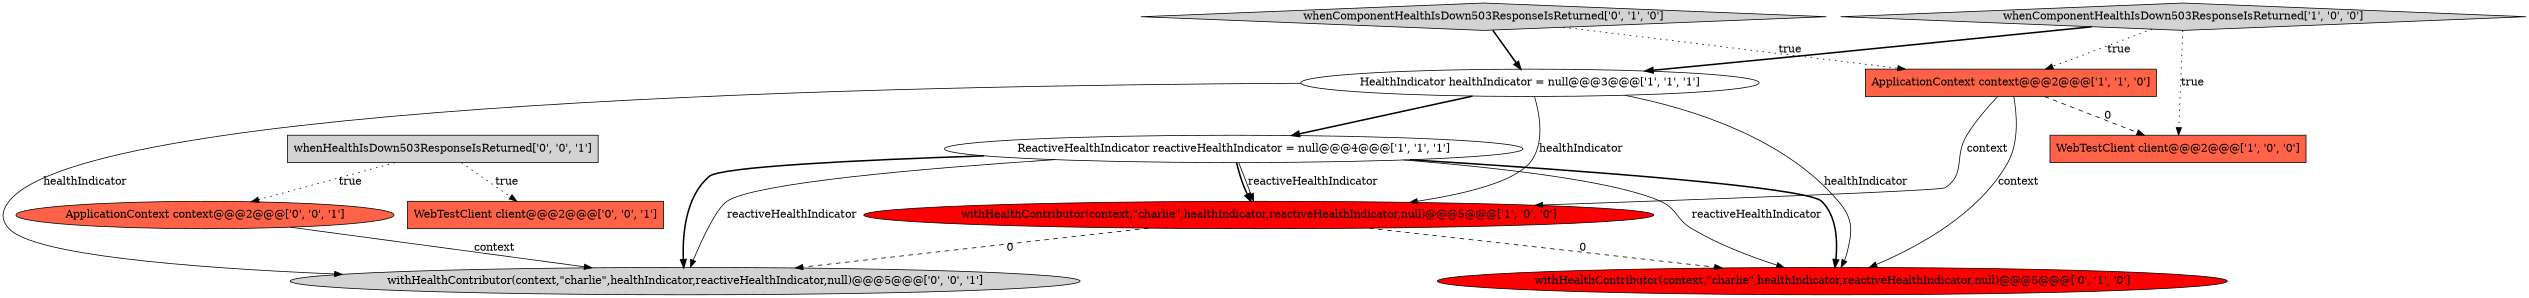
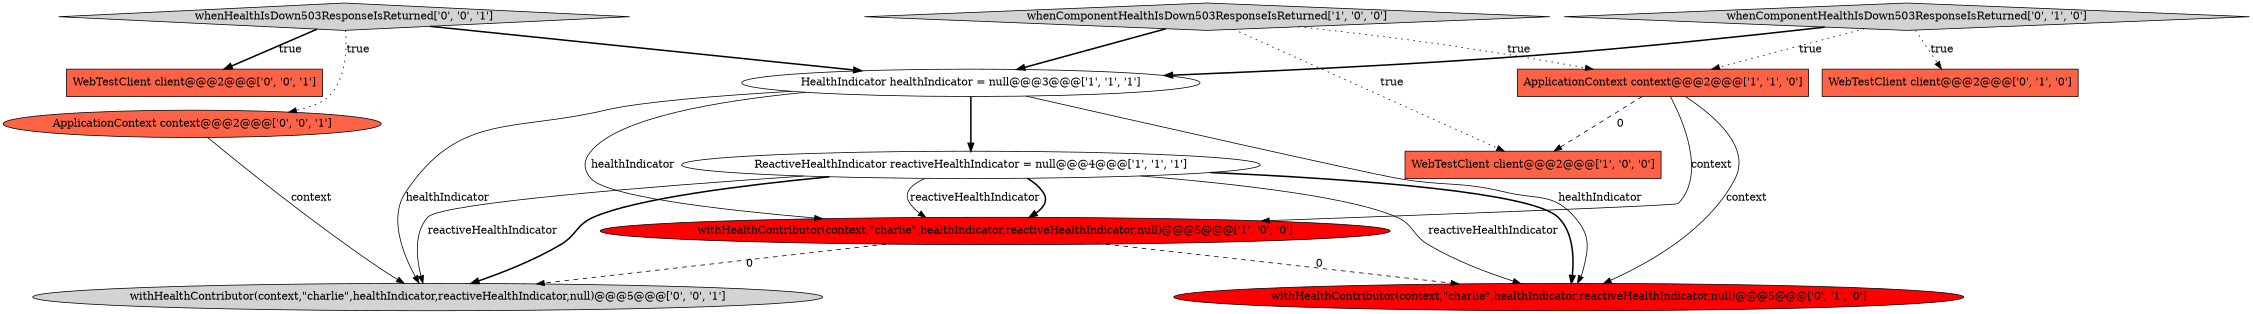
none -> (642, 48)
none -> (1950, 83)
(443, 149) -> (344, 17)
(486, 180) -> (274, 48)
